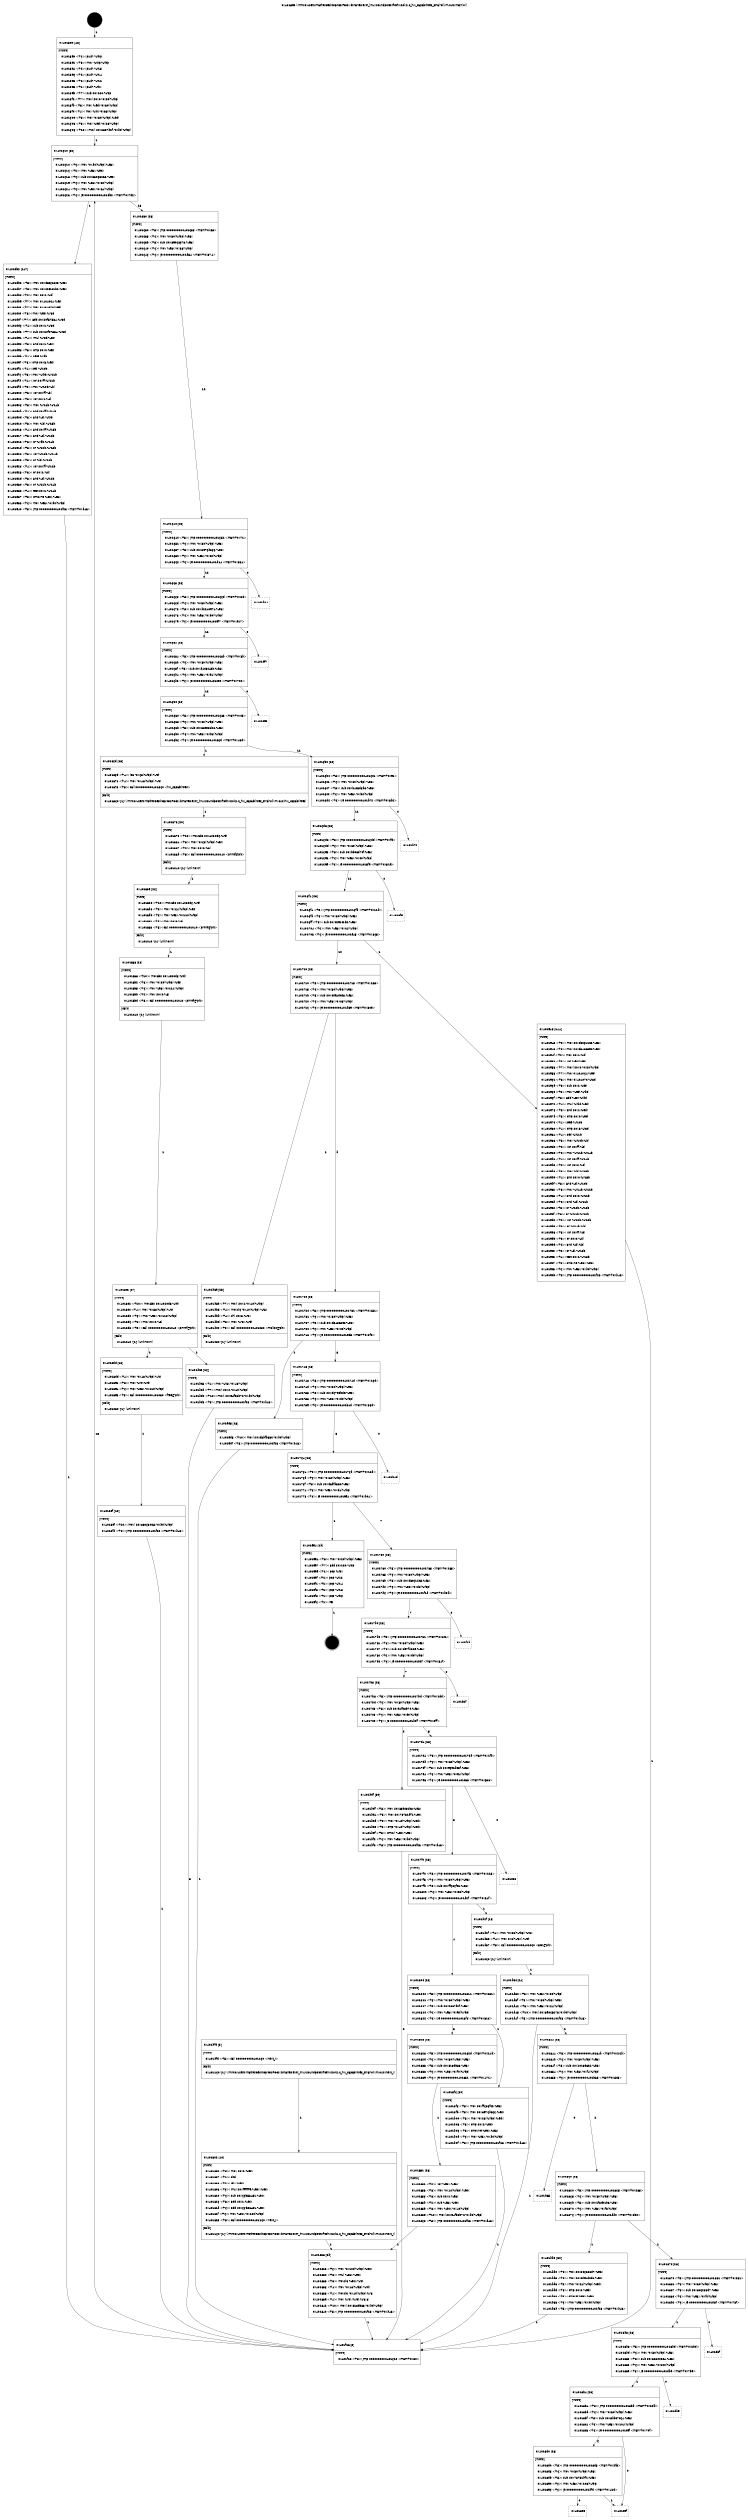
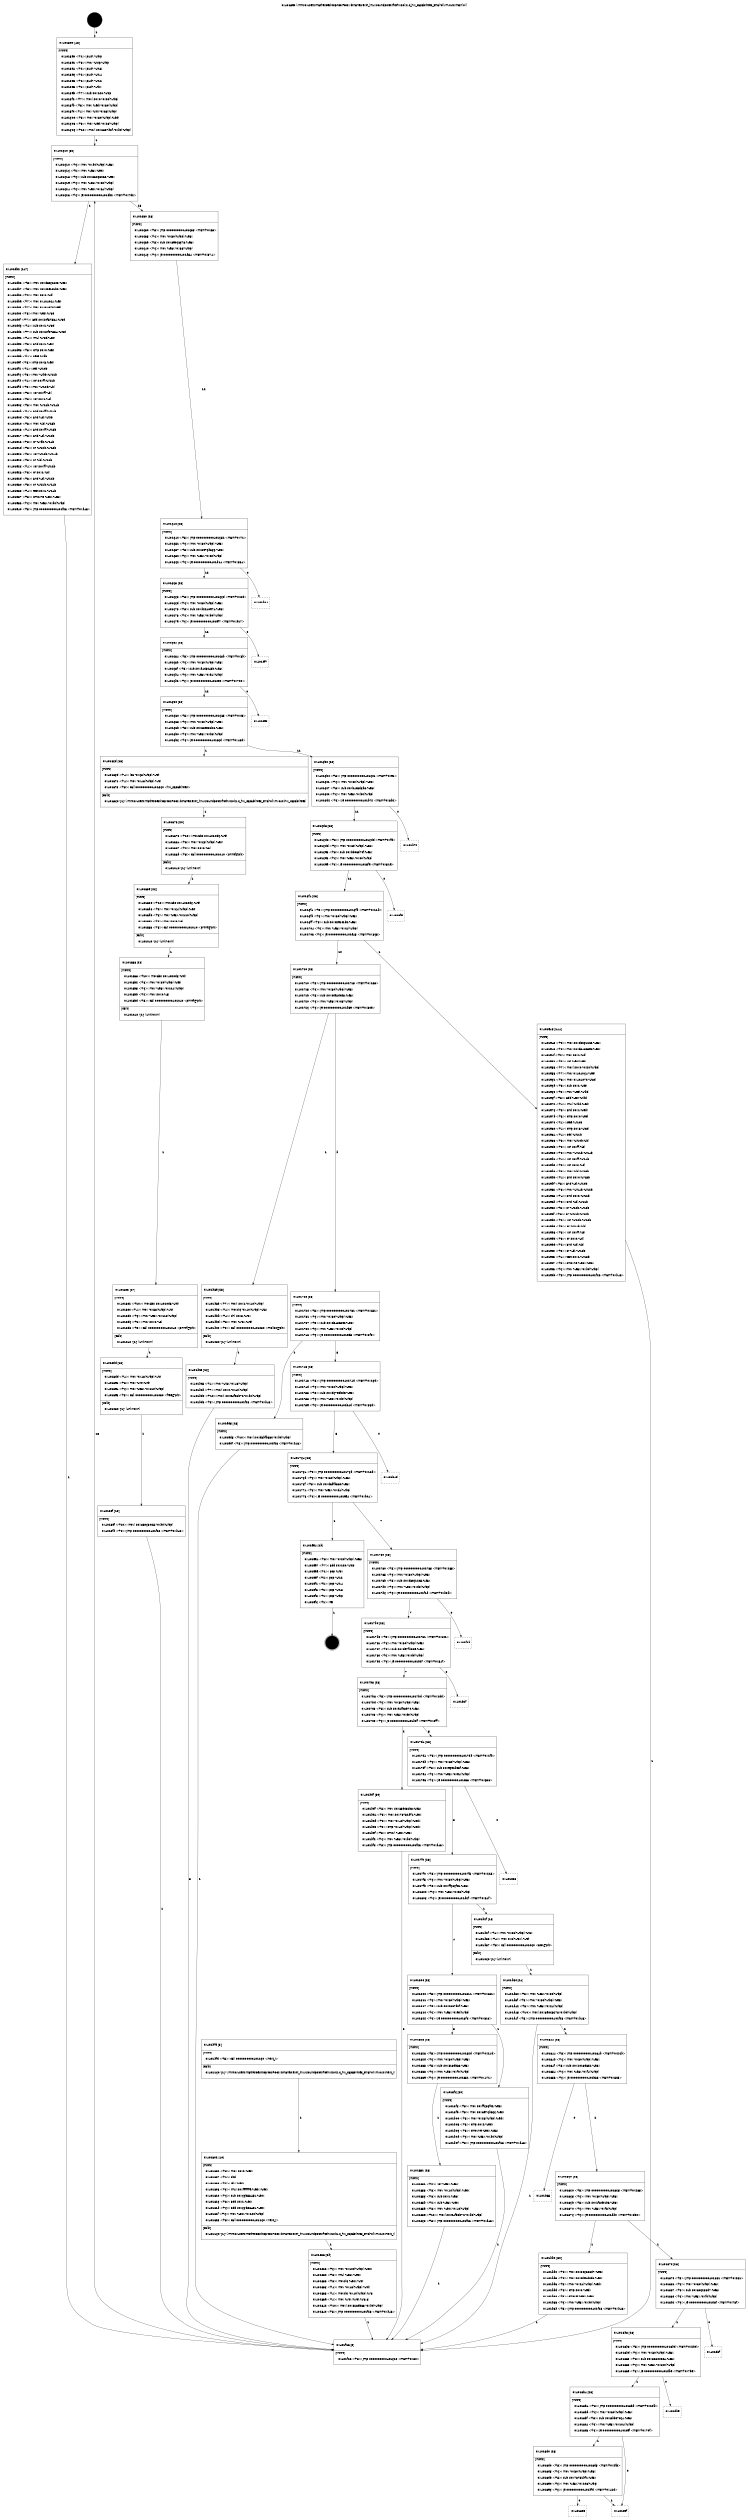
(197, 1356) -> (236, 1355)
(405, 2238) -> (424, 2285)
(598, 2441) -> (598, 2441)
